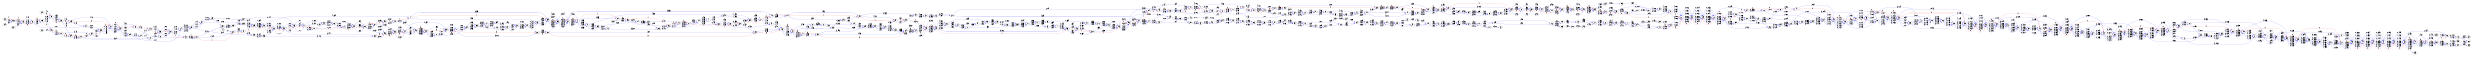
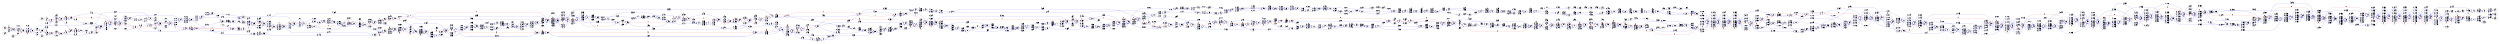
(1556, 26) -> (1574, 8)
(2408, 49) -> (2445, 13)
